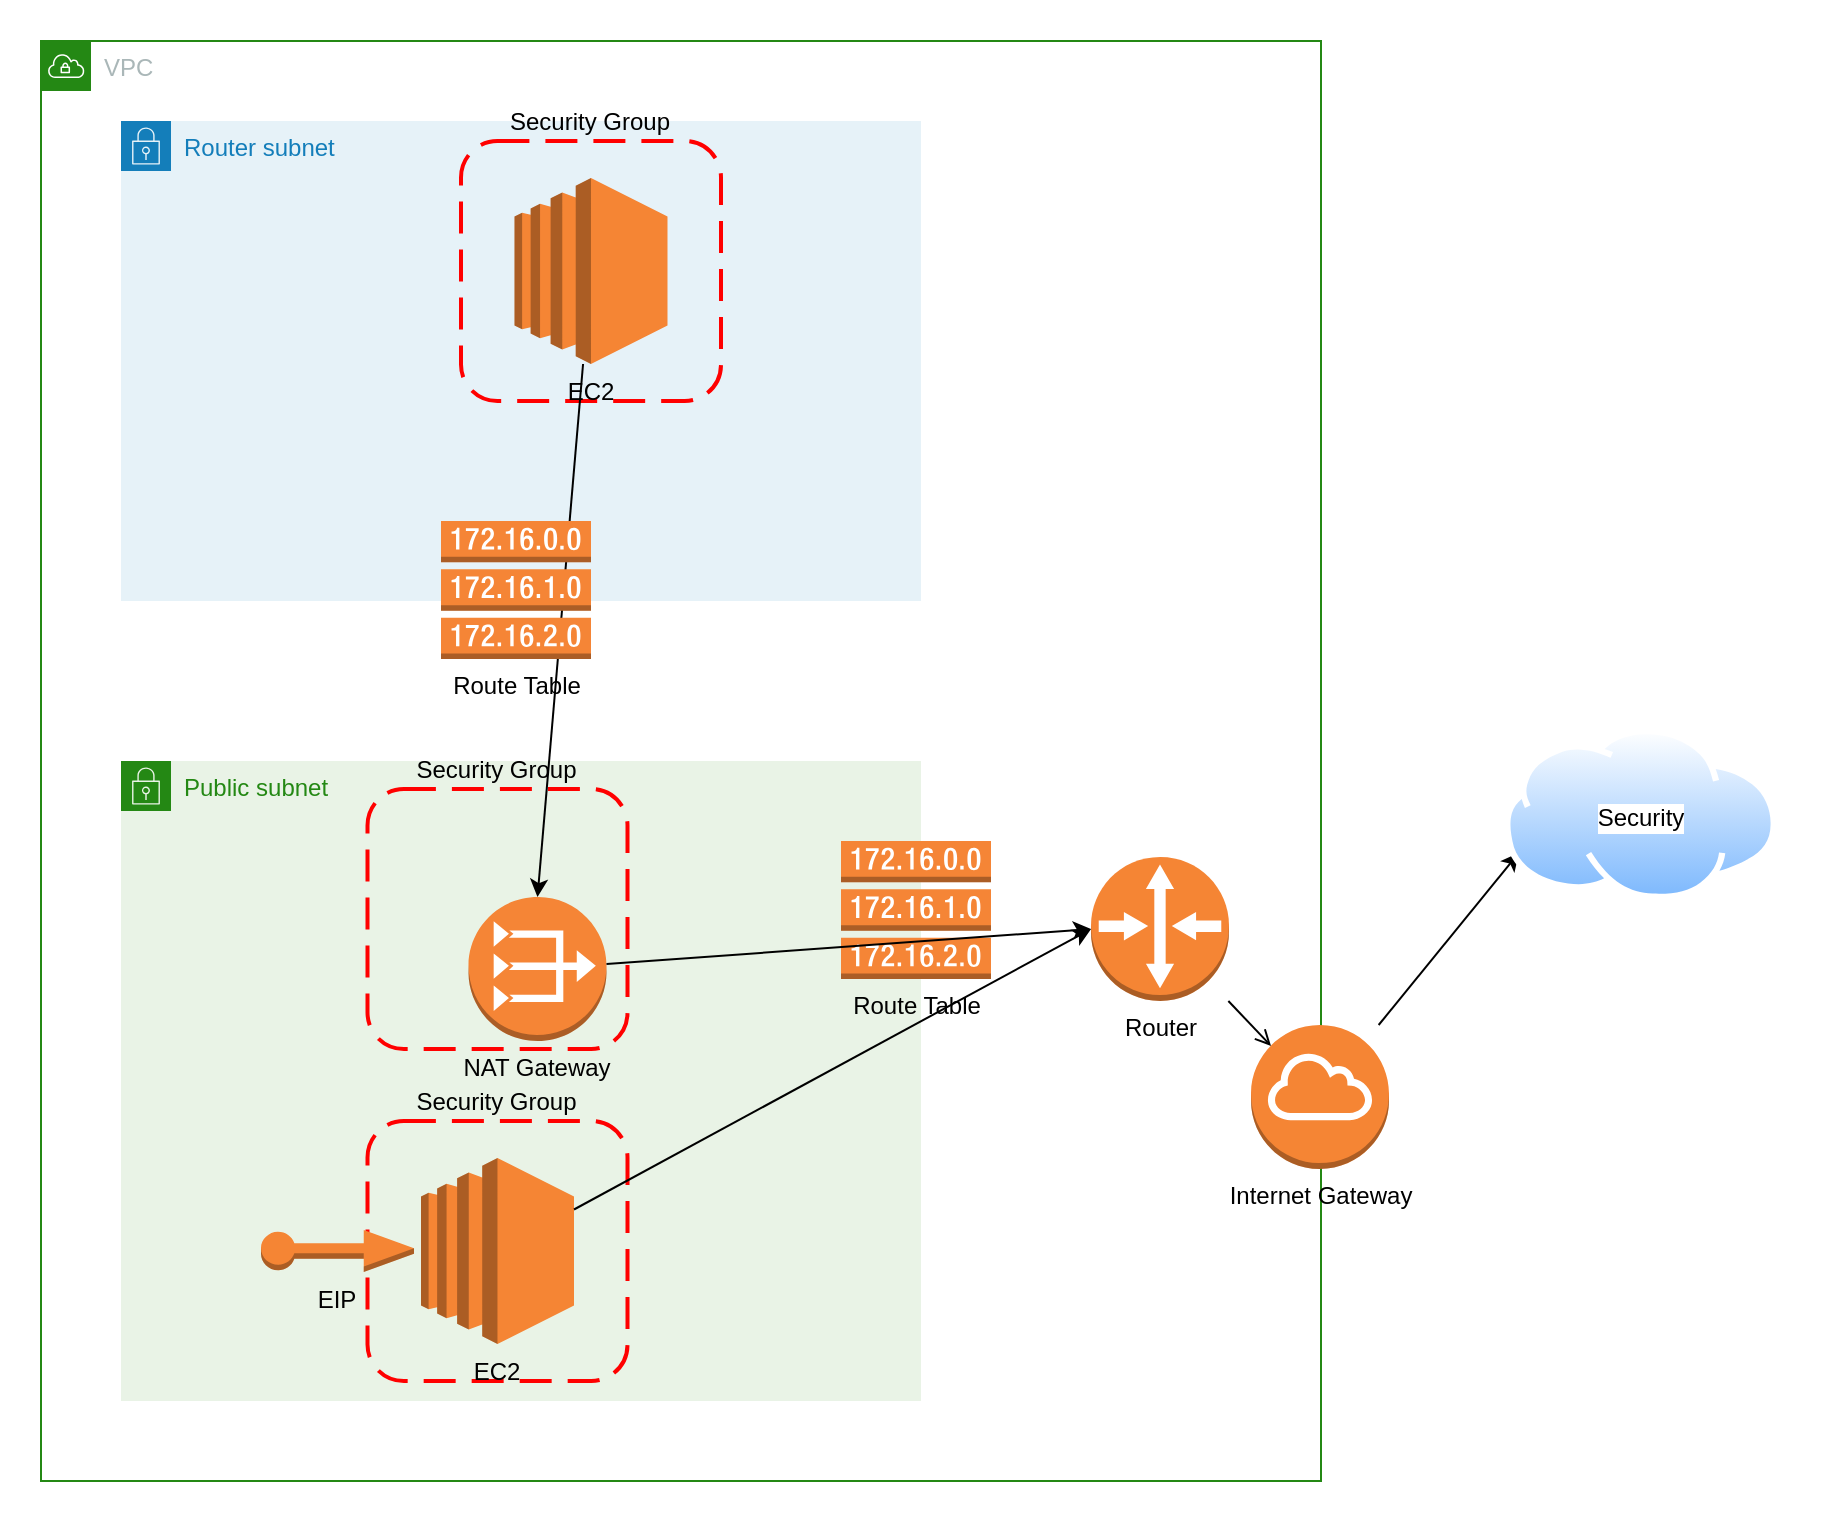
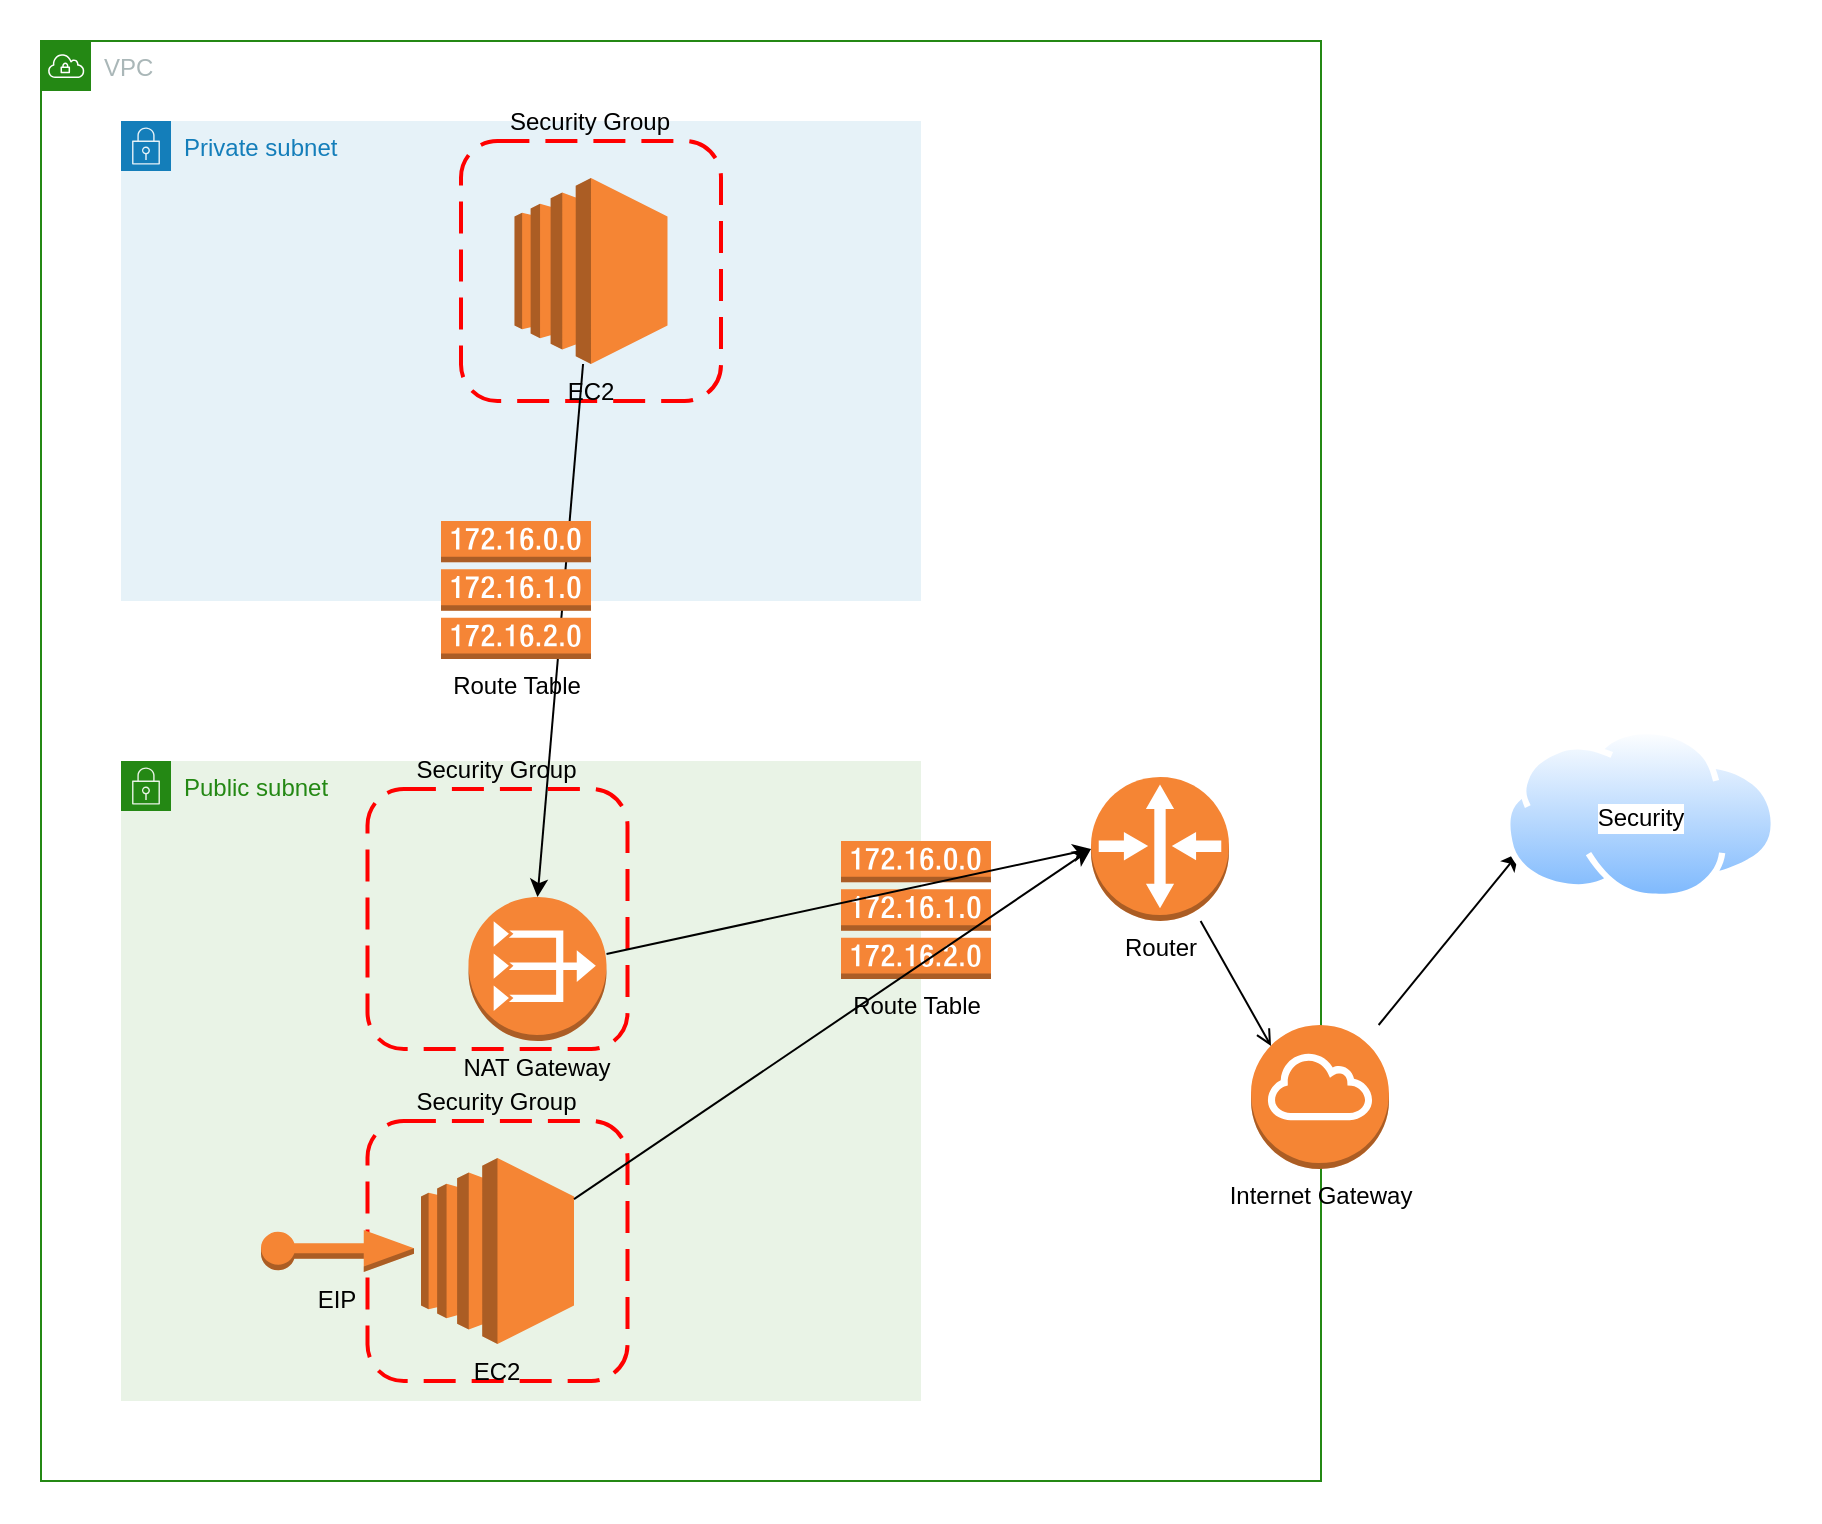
(269, 149) -> (273, 149)
(1160, 929) -> (1160, 849)
